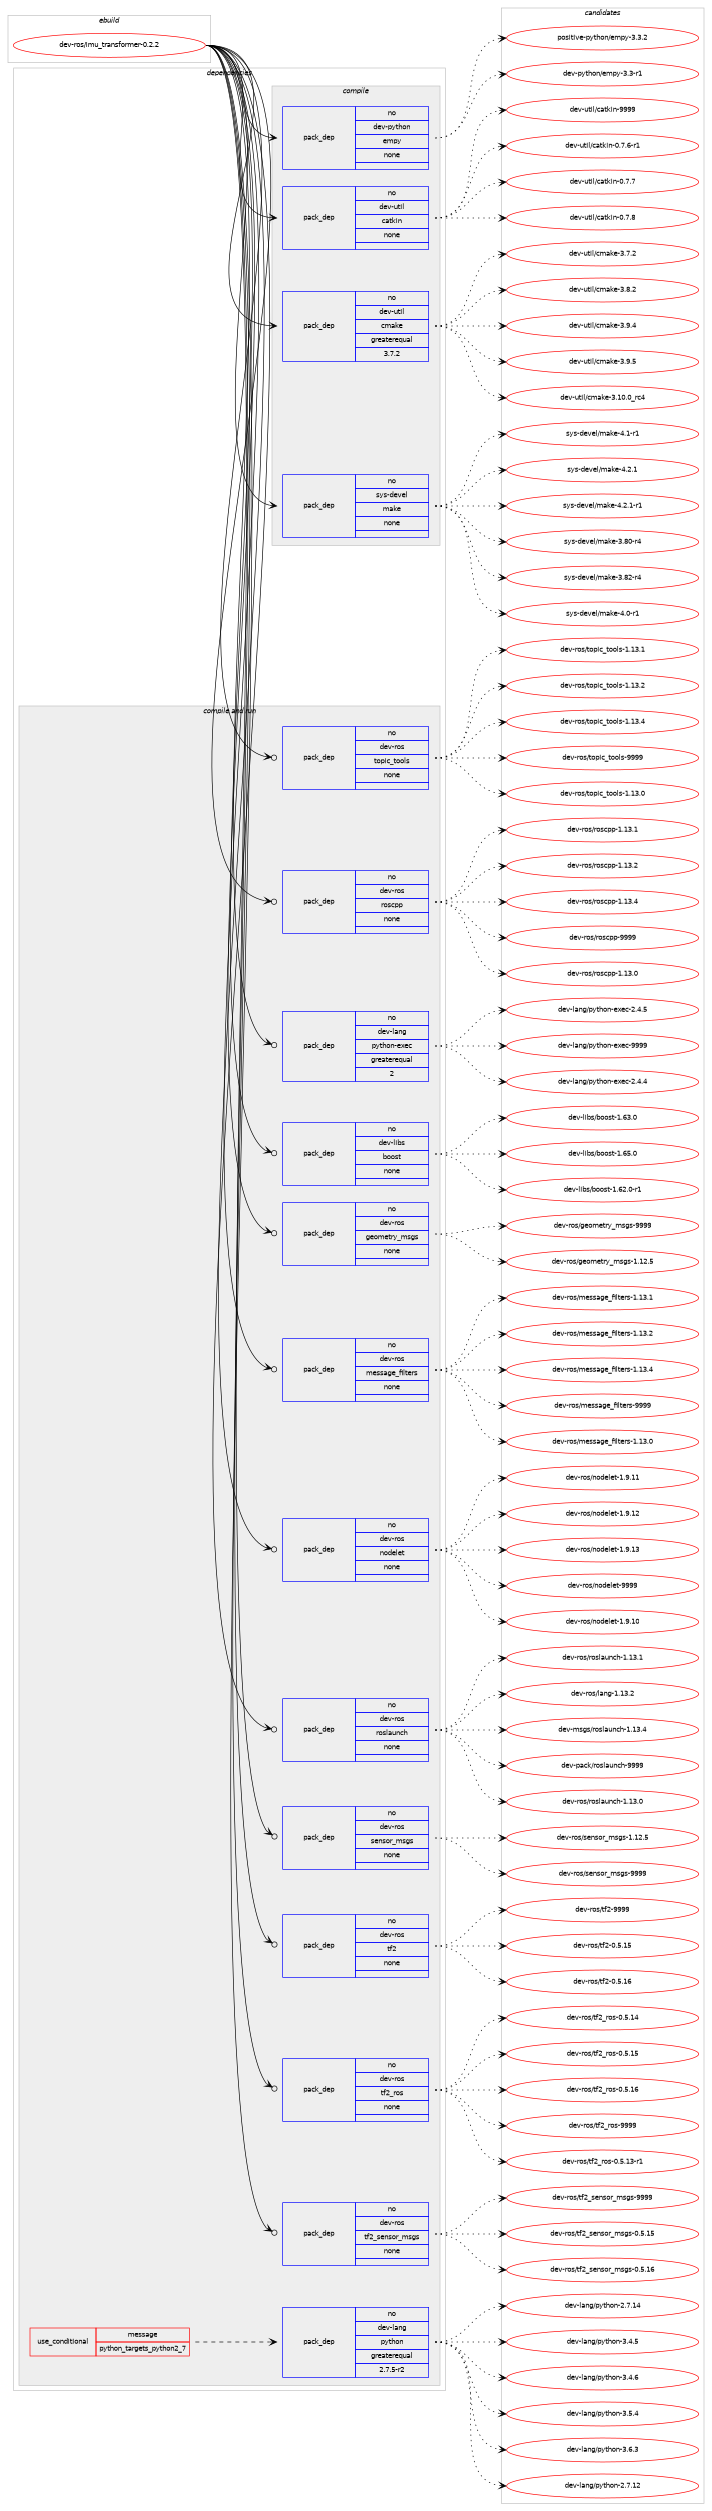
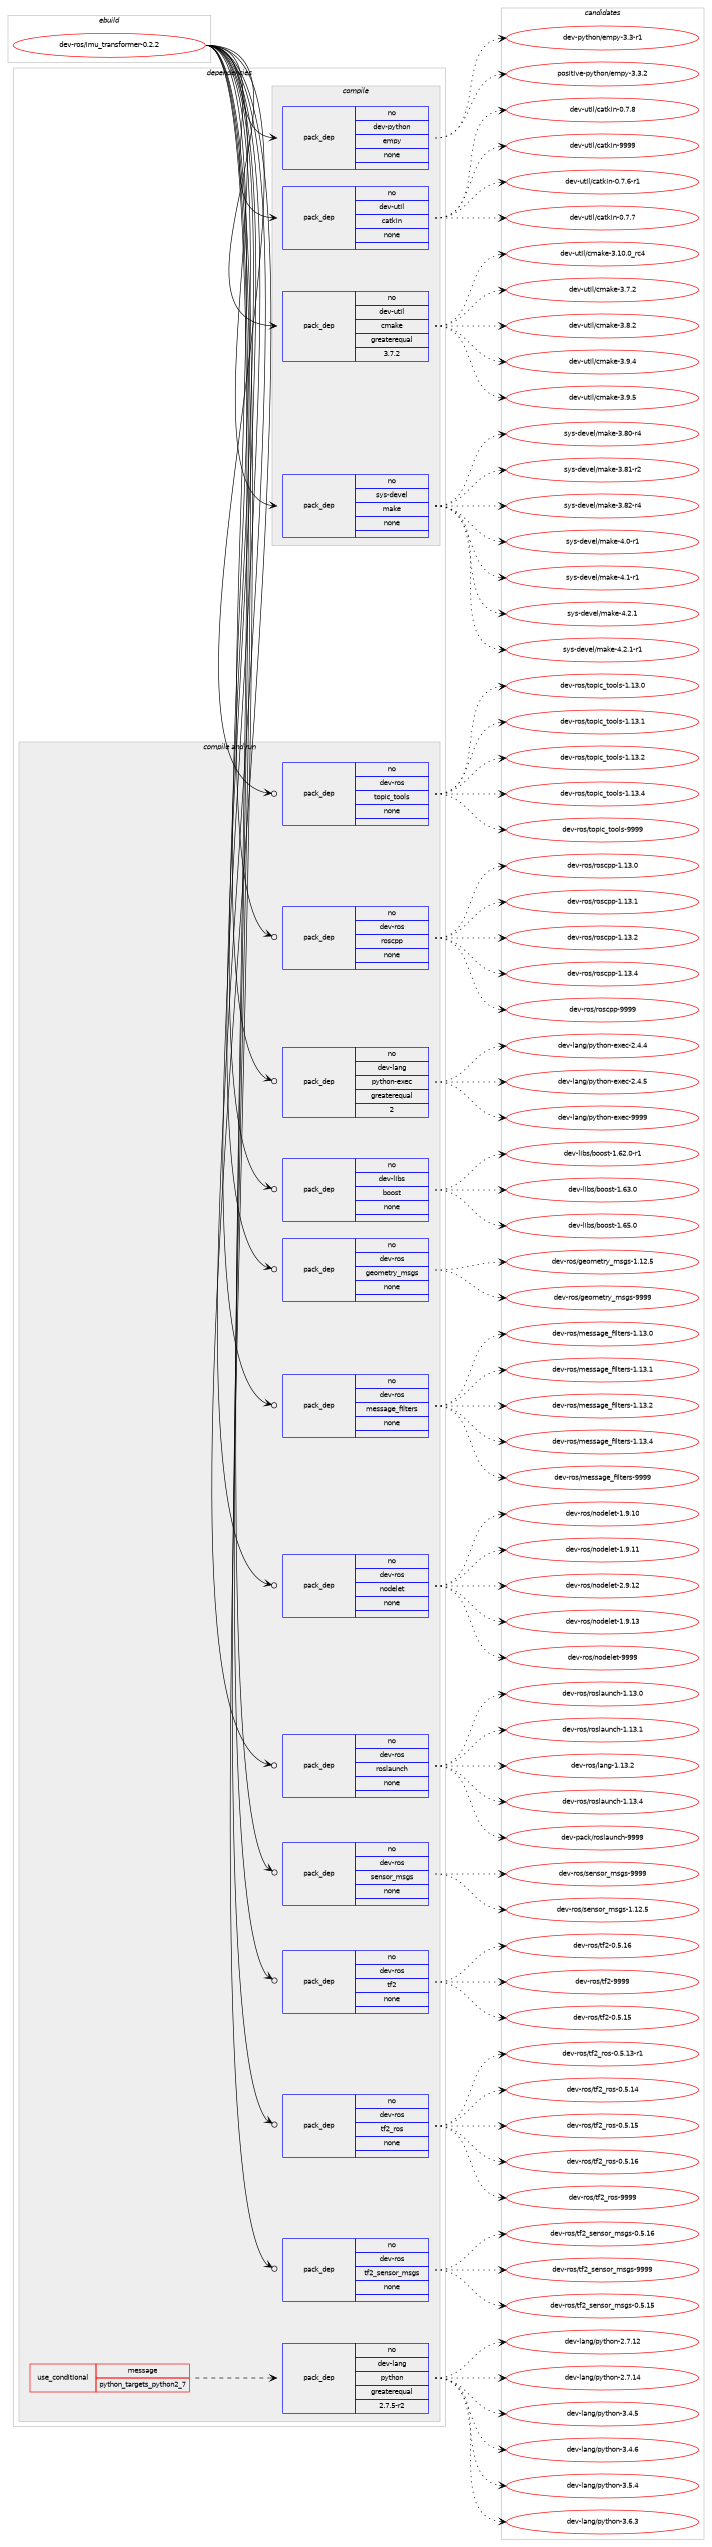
none -> (603, 470)
(603, 1514) -> (603, 1586)
(603, 1730) -> (603, 1802)
